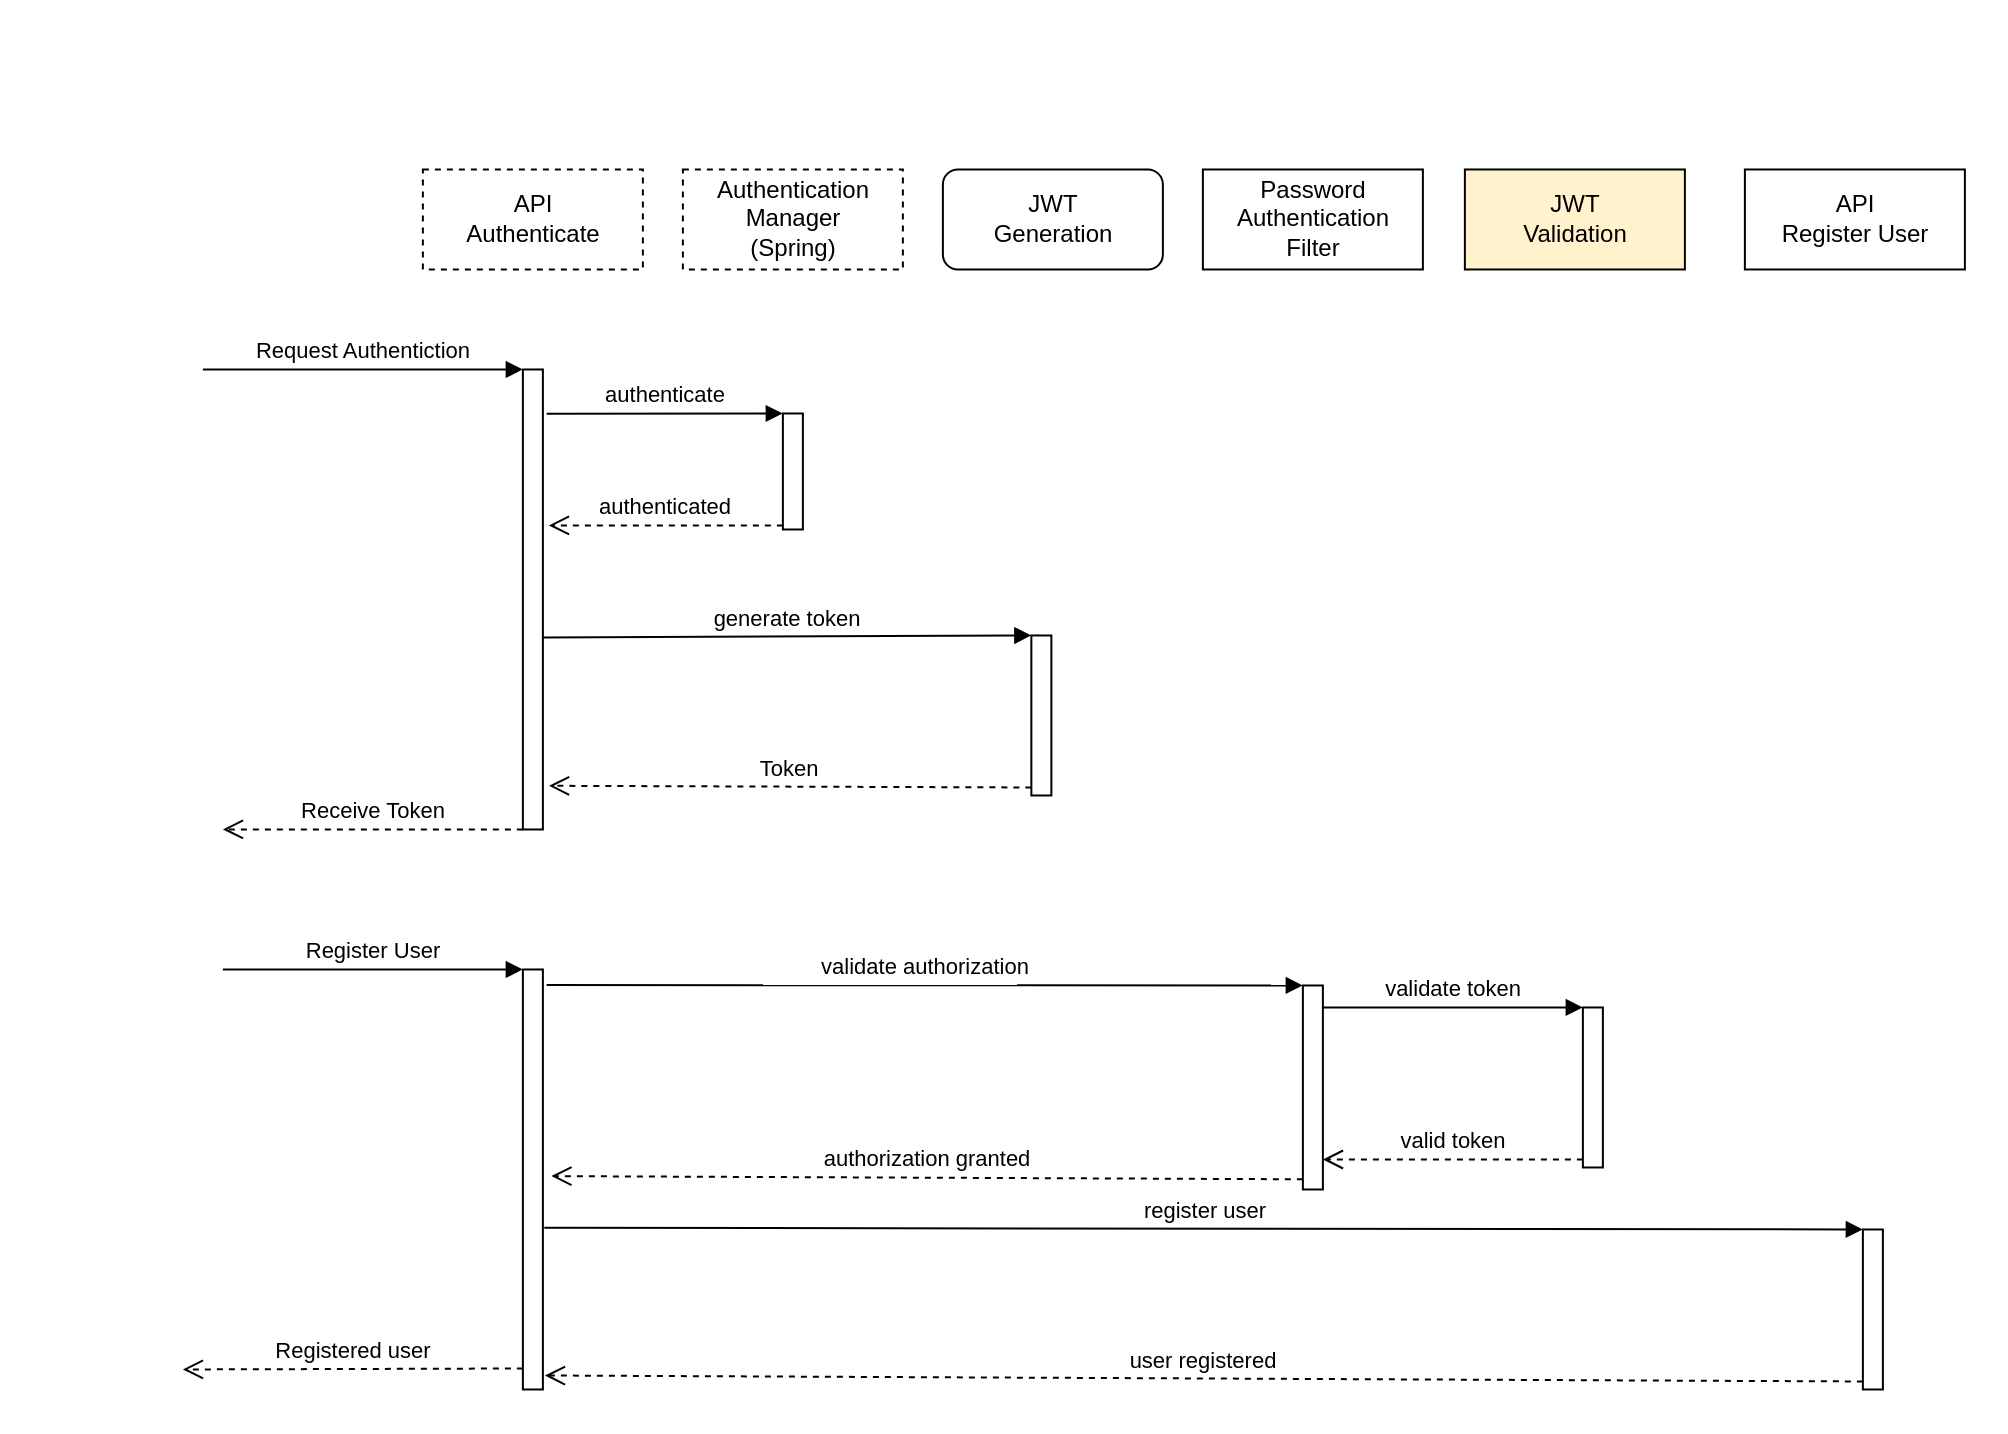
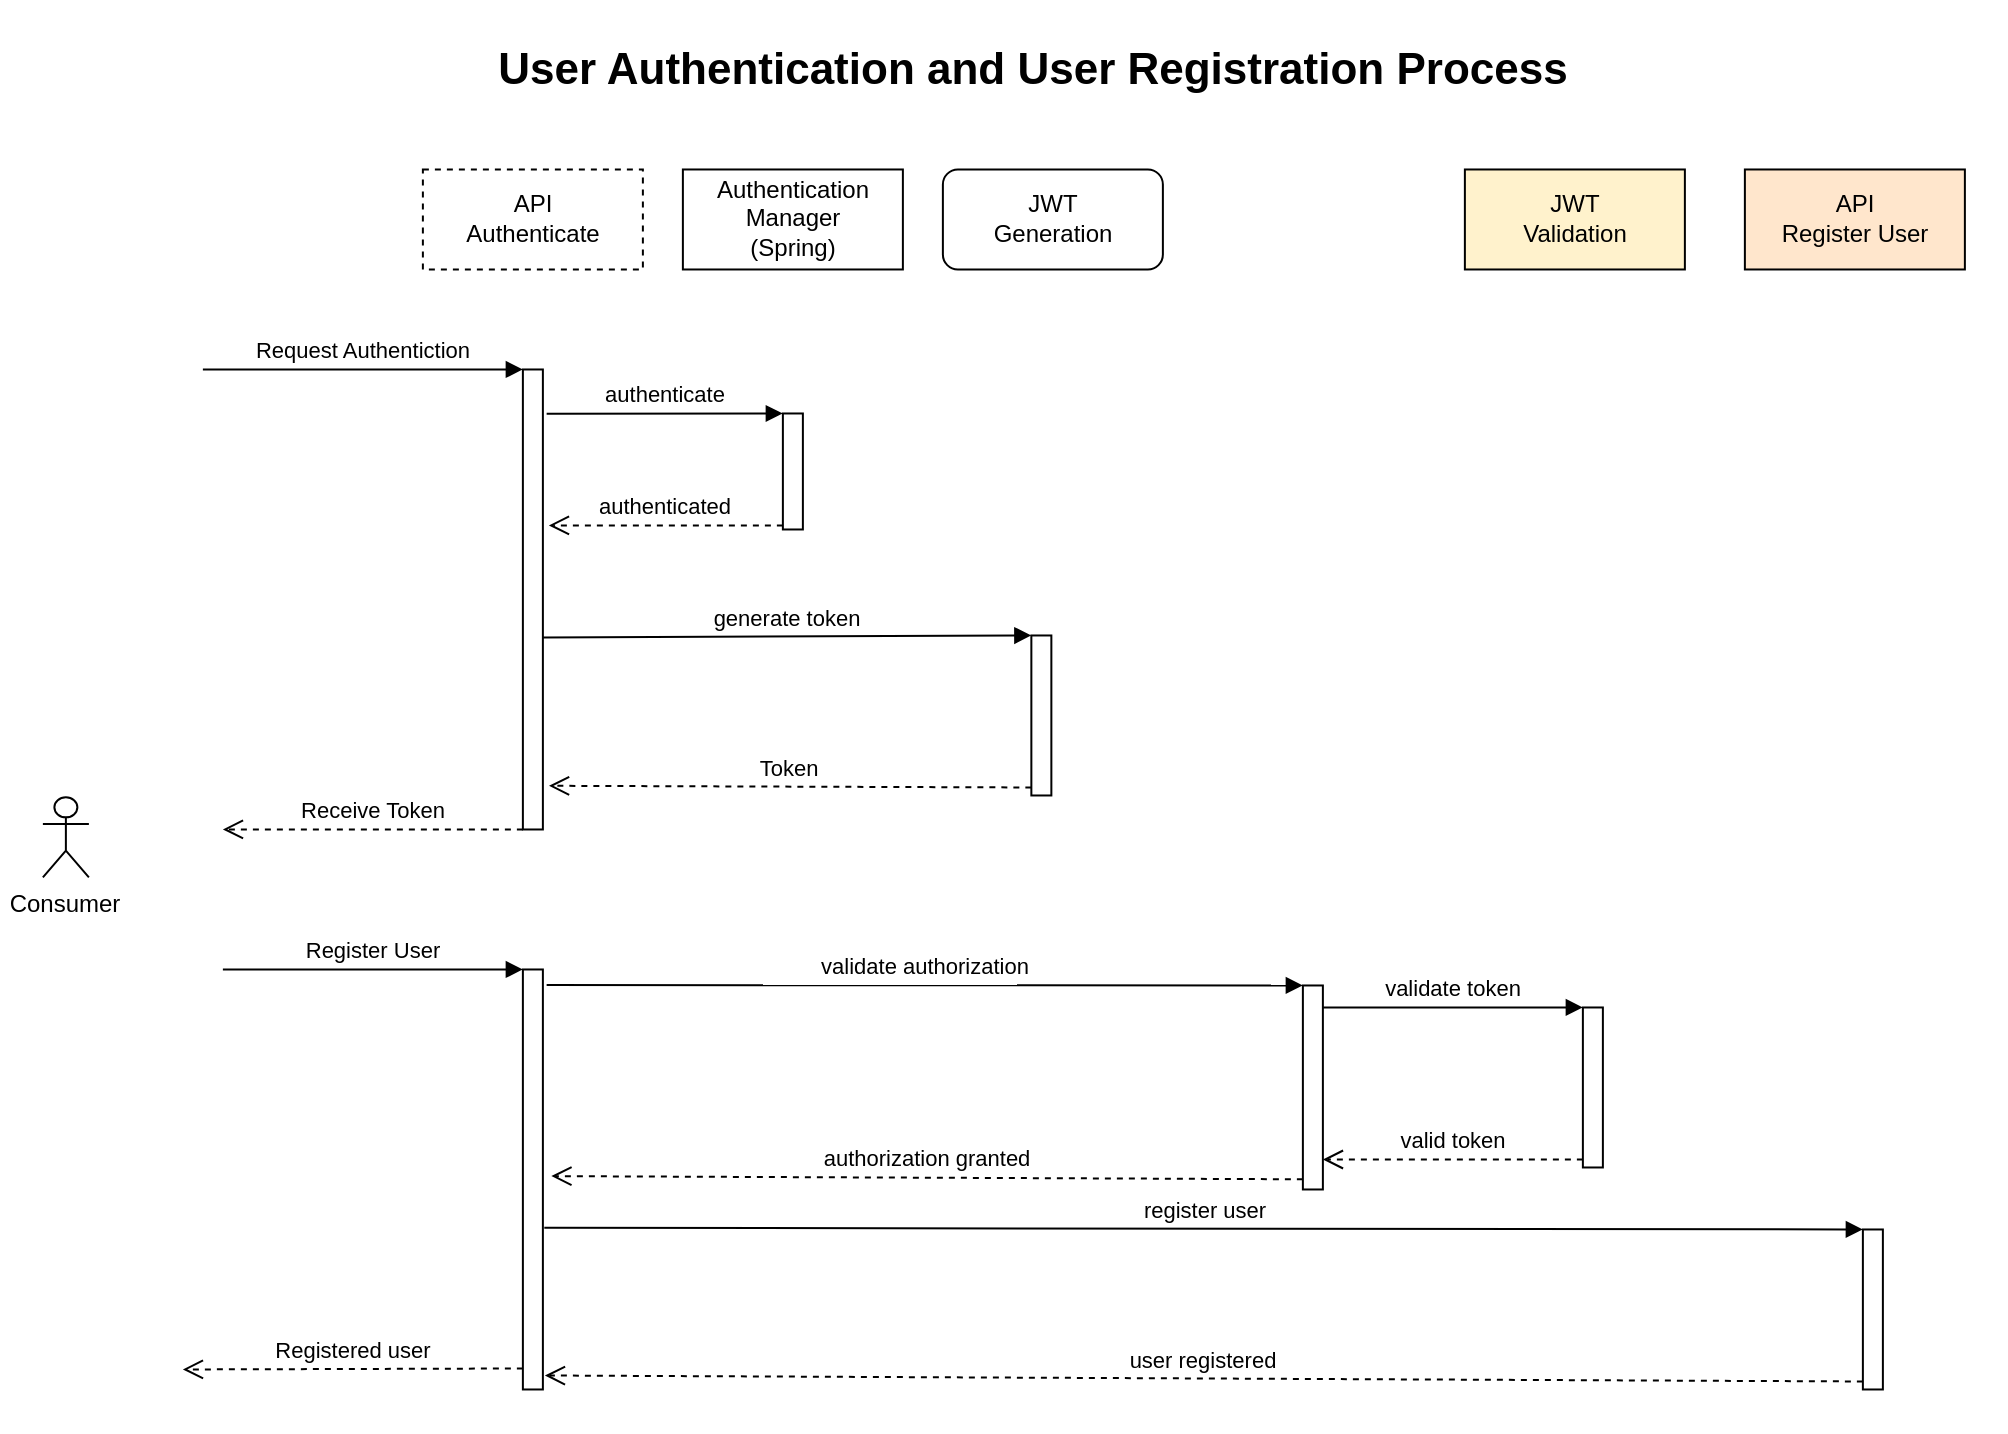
none -> (1033, 71)
(793, 219) -> (793, 219)
(1313, 219) -> none
(1855, 219) -> (1855, 219)
none -> (66, 837)
